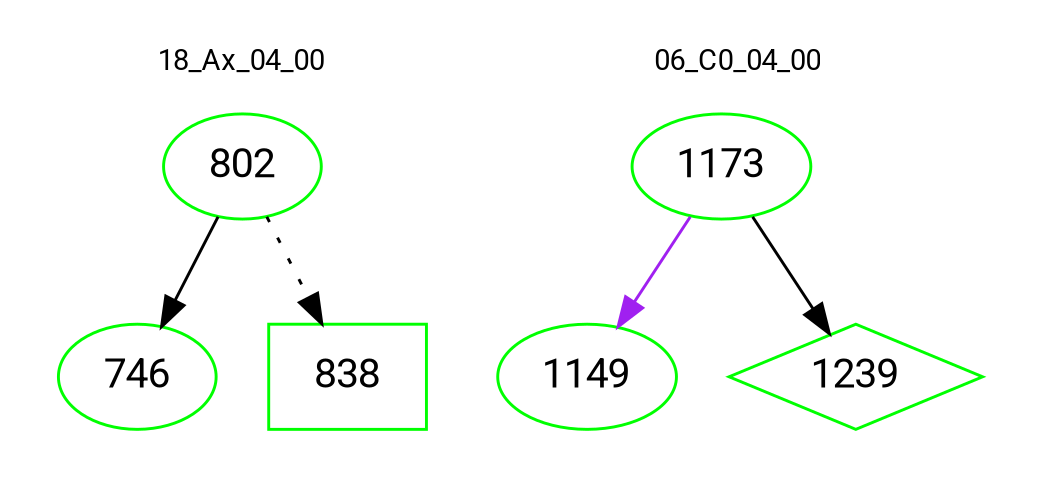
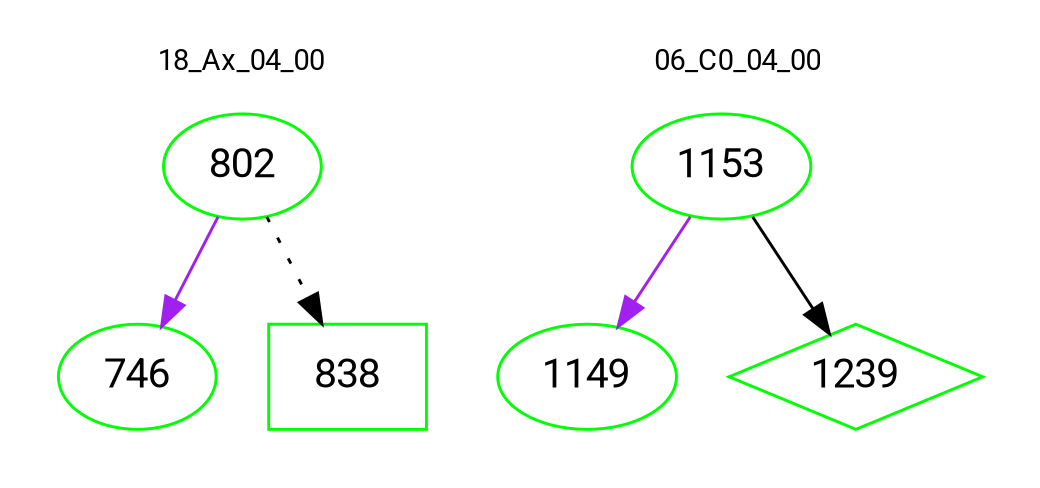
(721, 166) -> (721, 166)
(197, 259) -> (197, 259)
